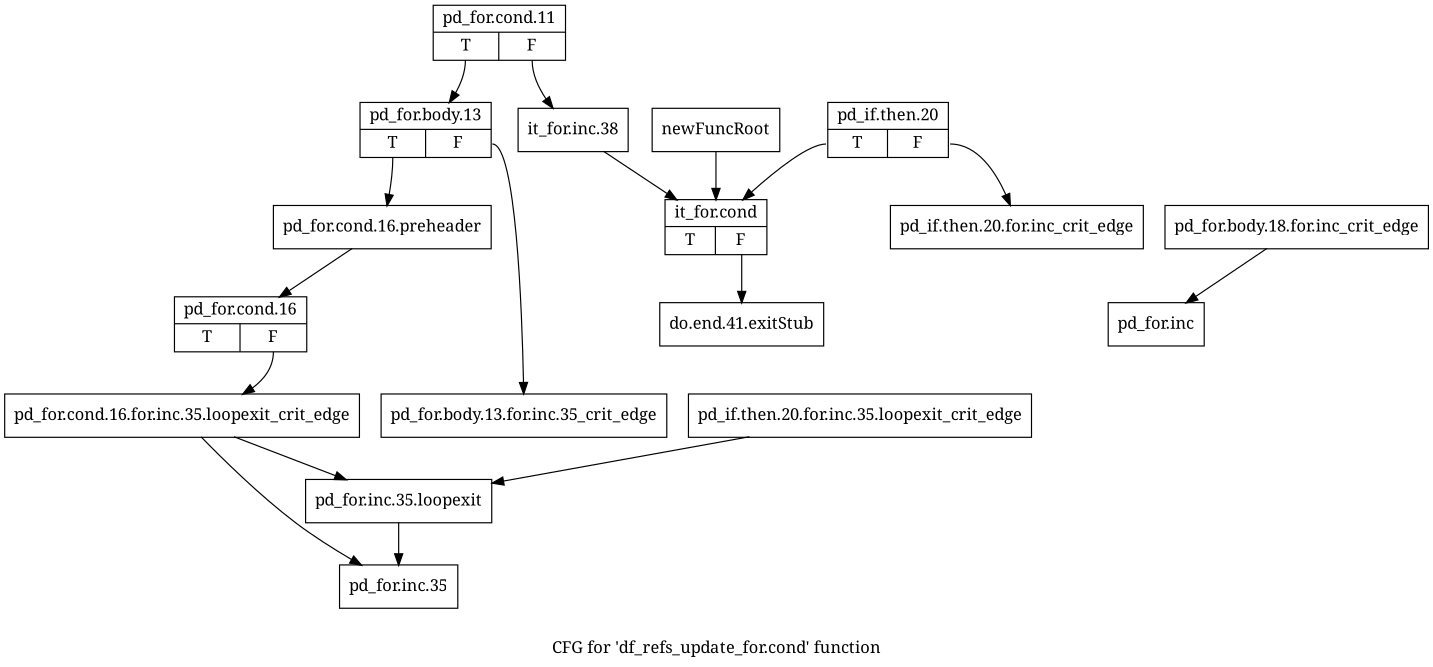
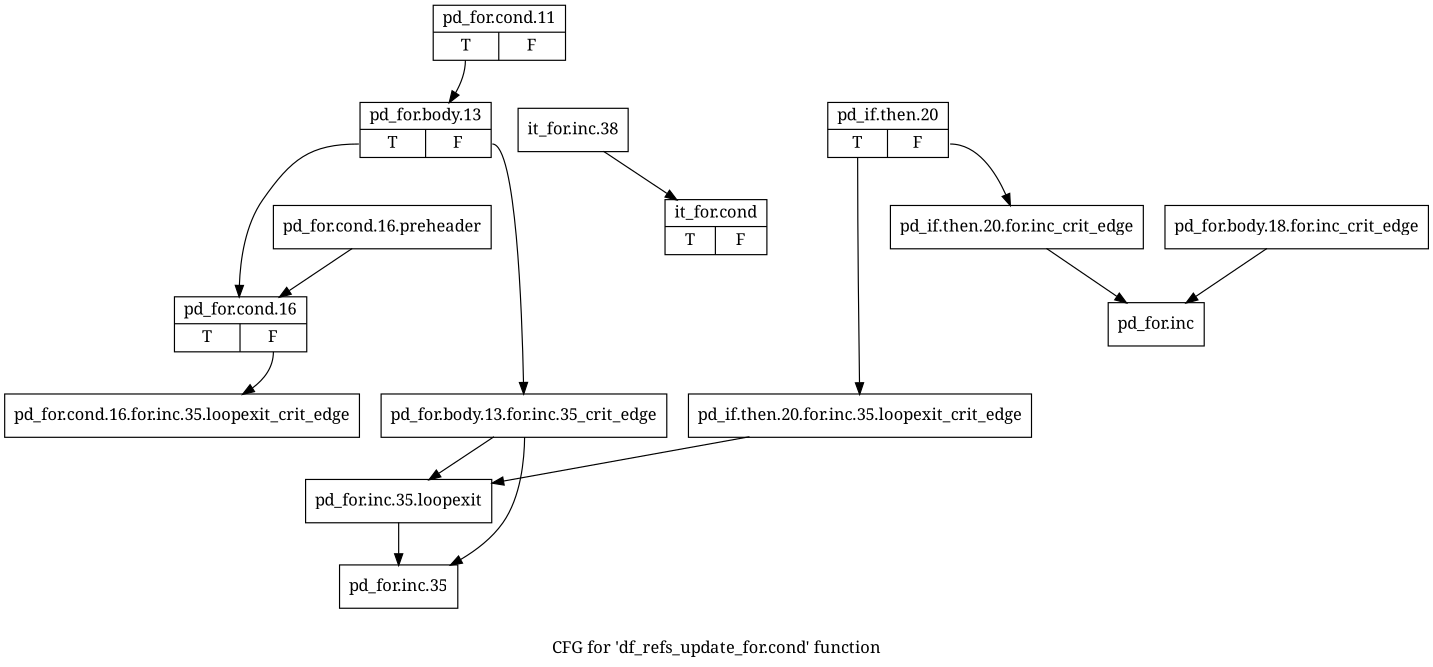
(536, 81) -> none
(716, 130) -> none
(786, 164) -> (858, 270)
(392, 176) -> (271, 189)
none -> (1082, 272)
(742, 324) -> none
(285, 456) -> (466, 455)
(272, 504) -> (511, 508)
